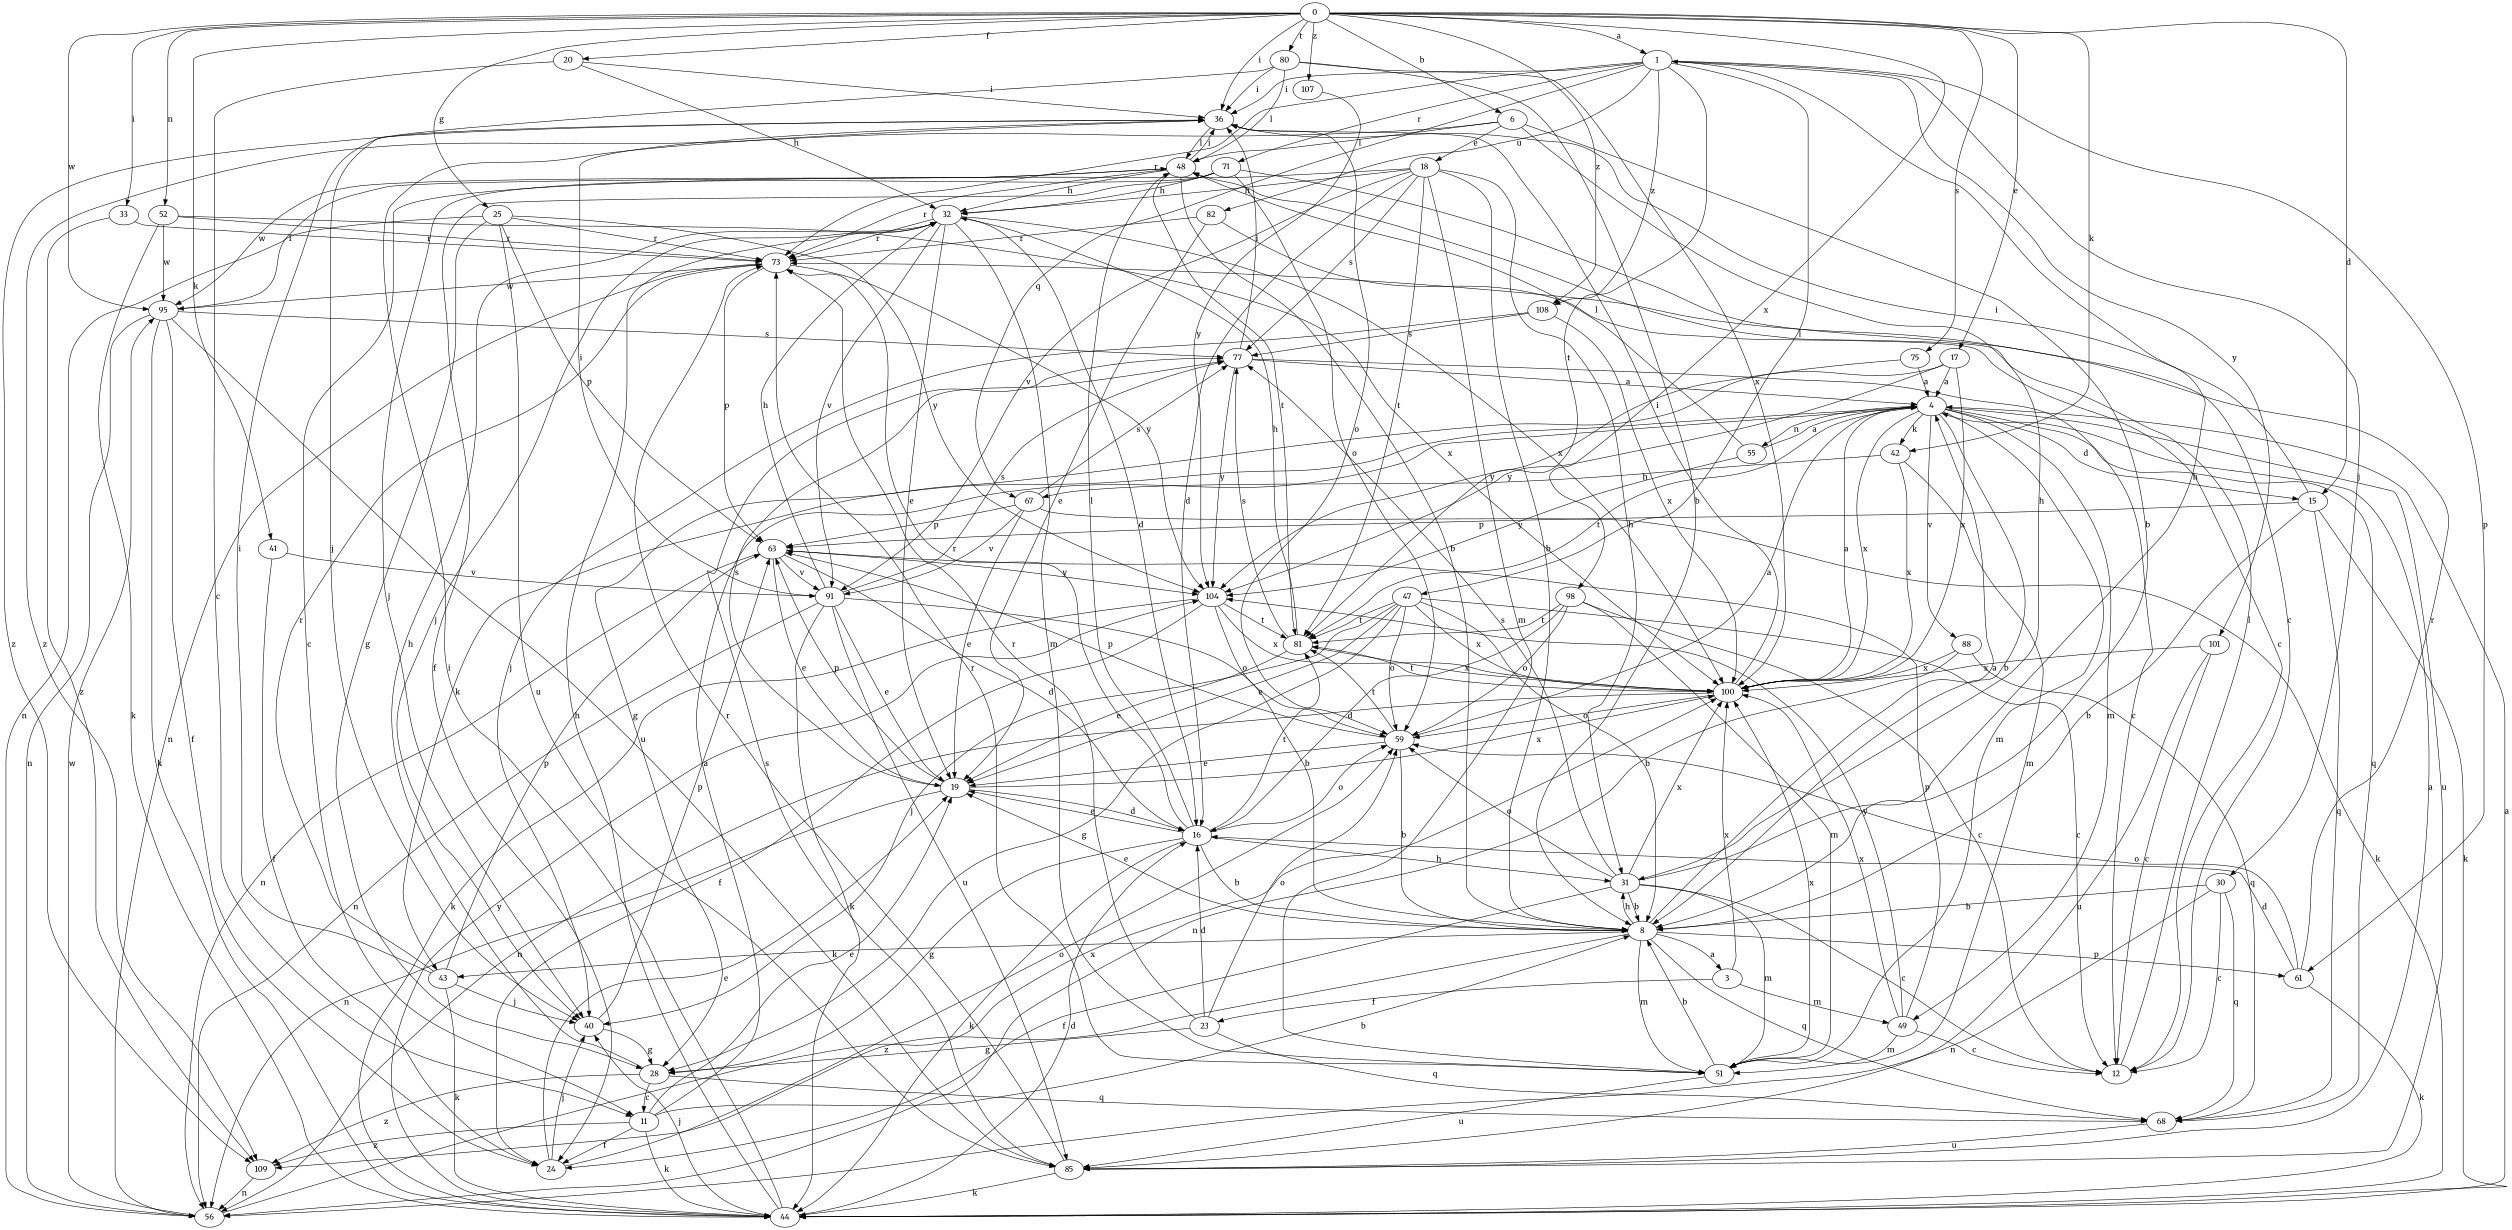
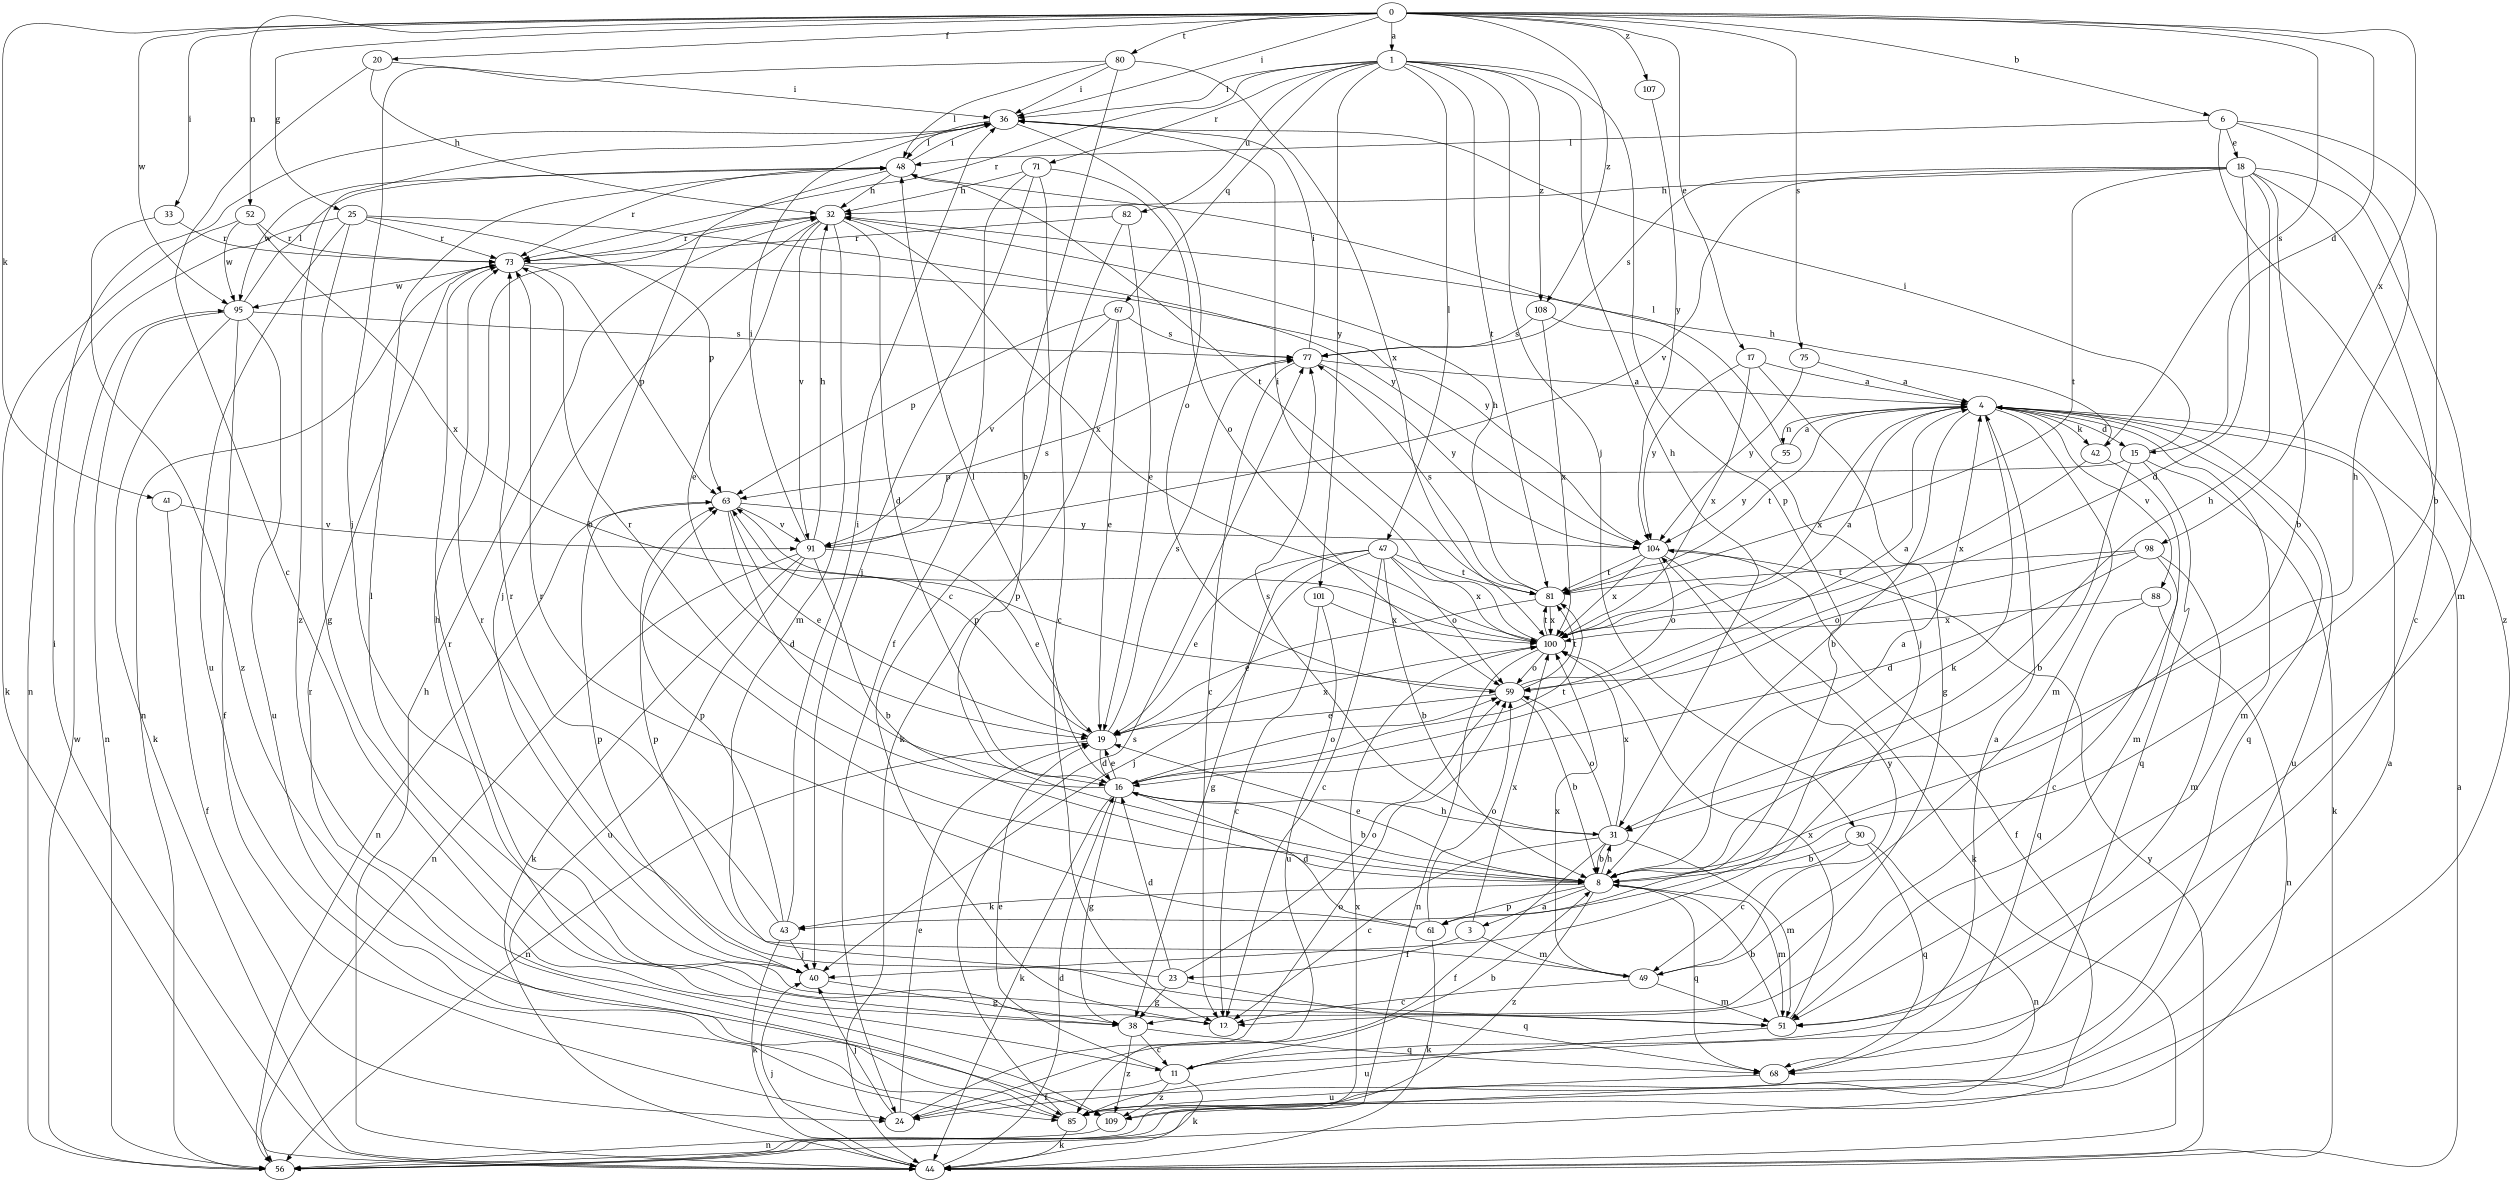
(2092, 239) -> (2280, 239)
(2199, 440) -> (1642, 405)
(1465, 483) -> (1499, 290)
(2213, 1007) -> (1753, 890)
(654, 1074) -> (1133, 1026)
